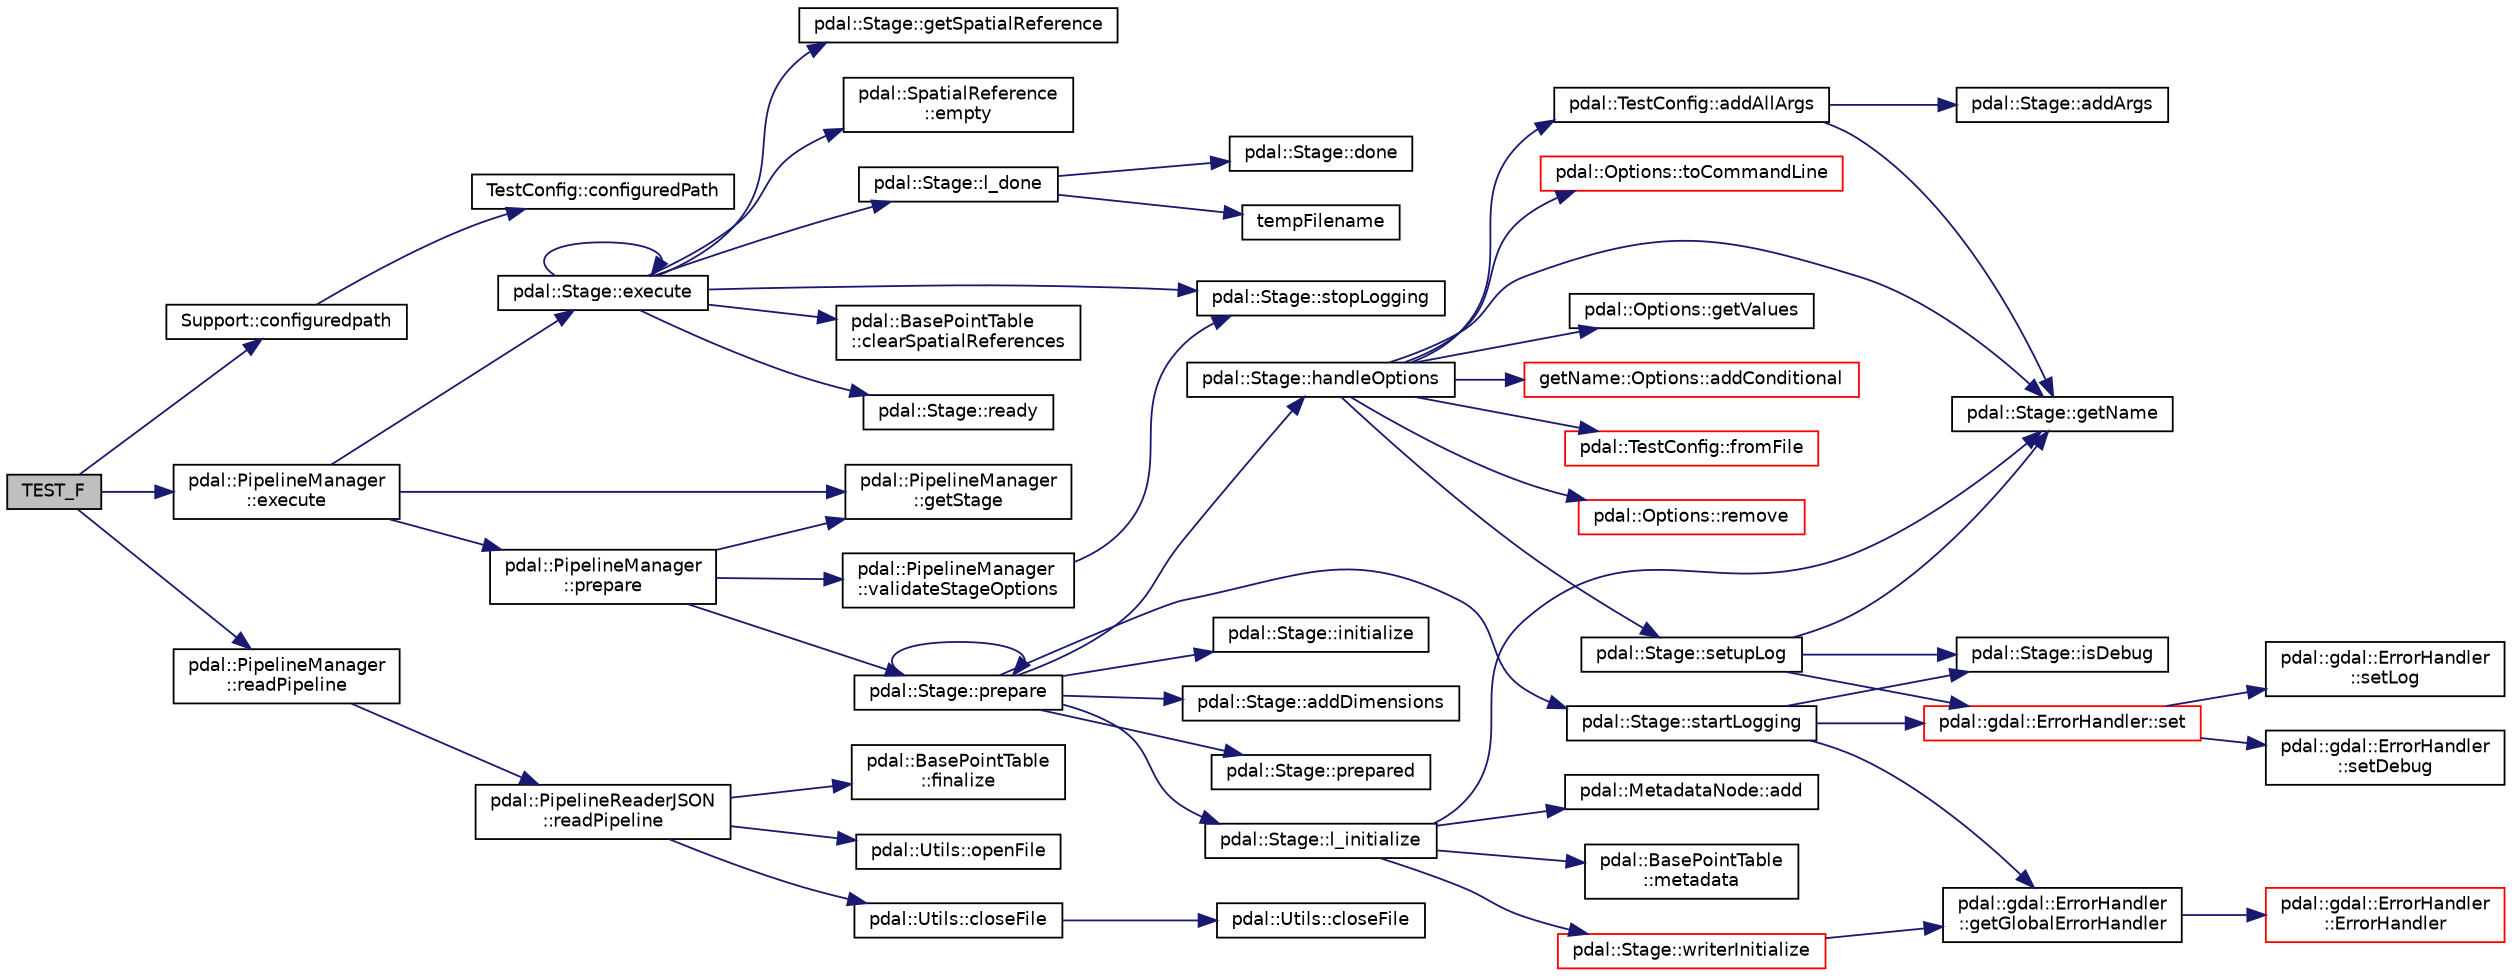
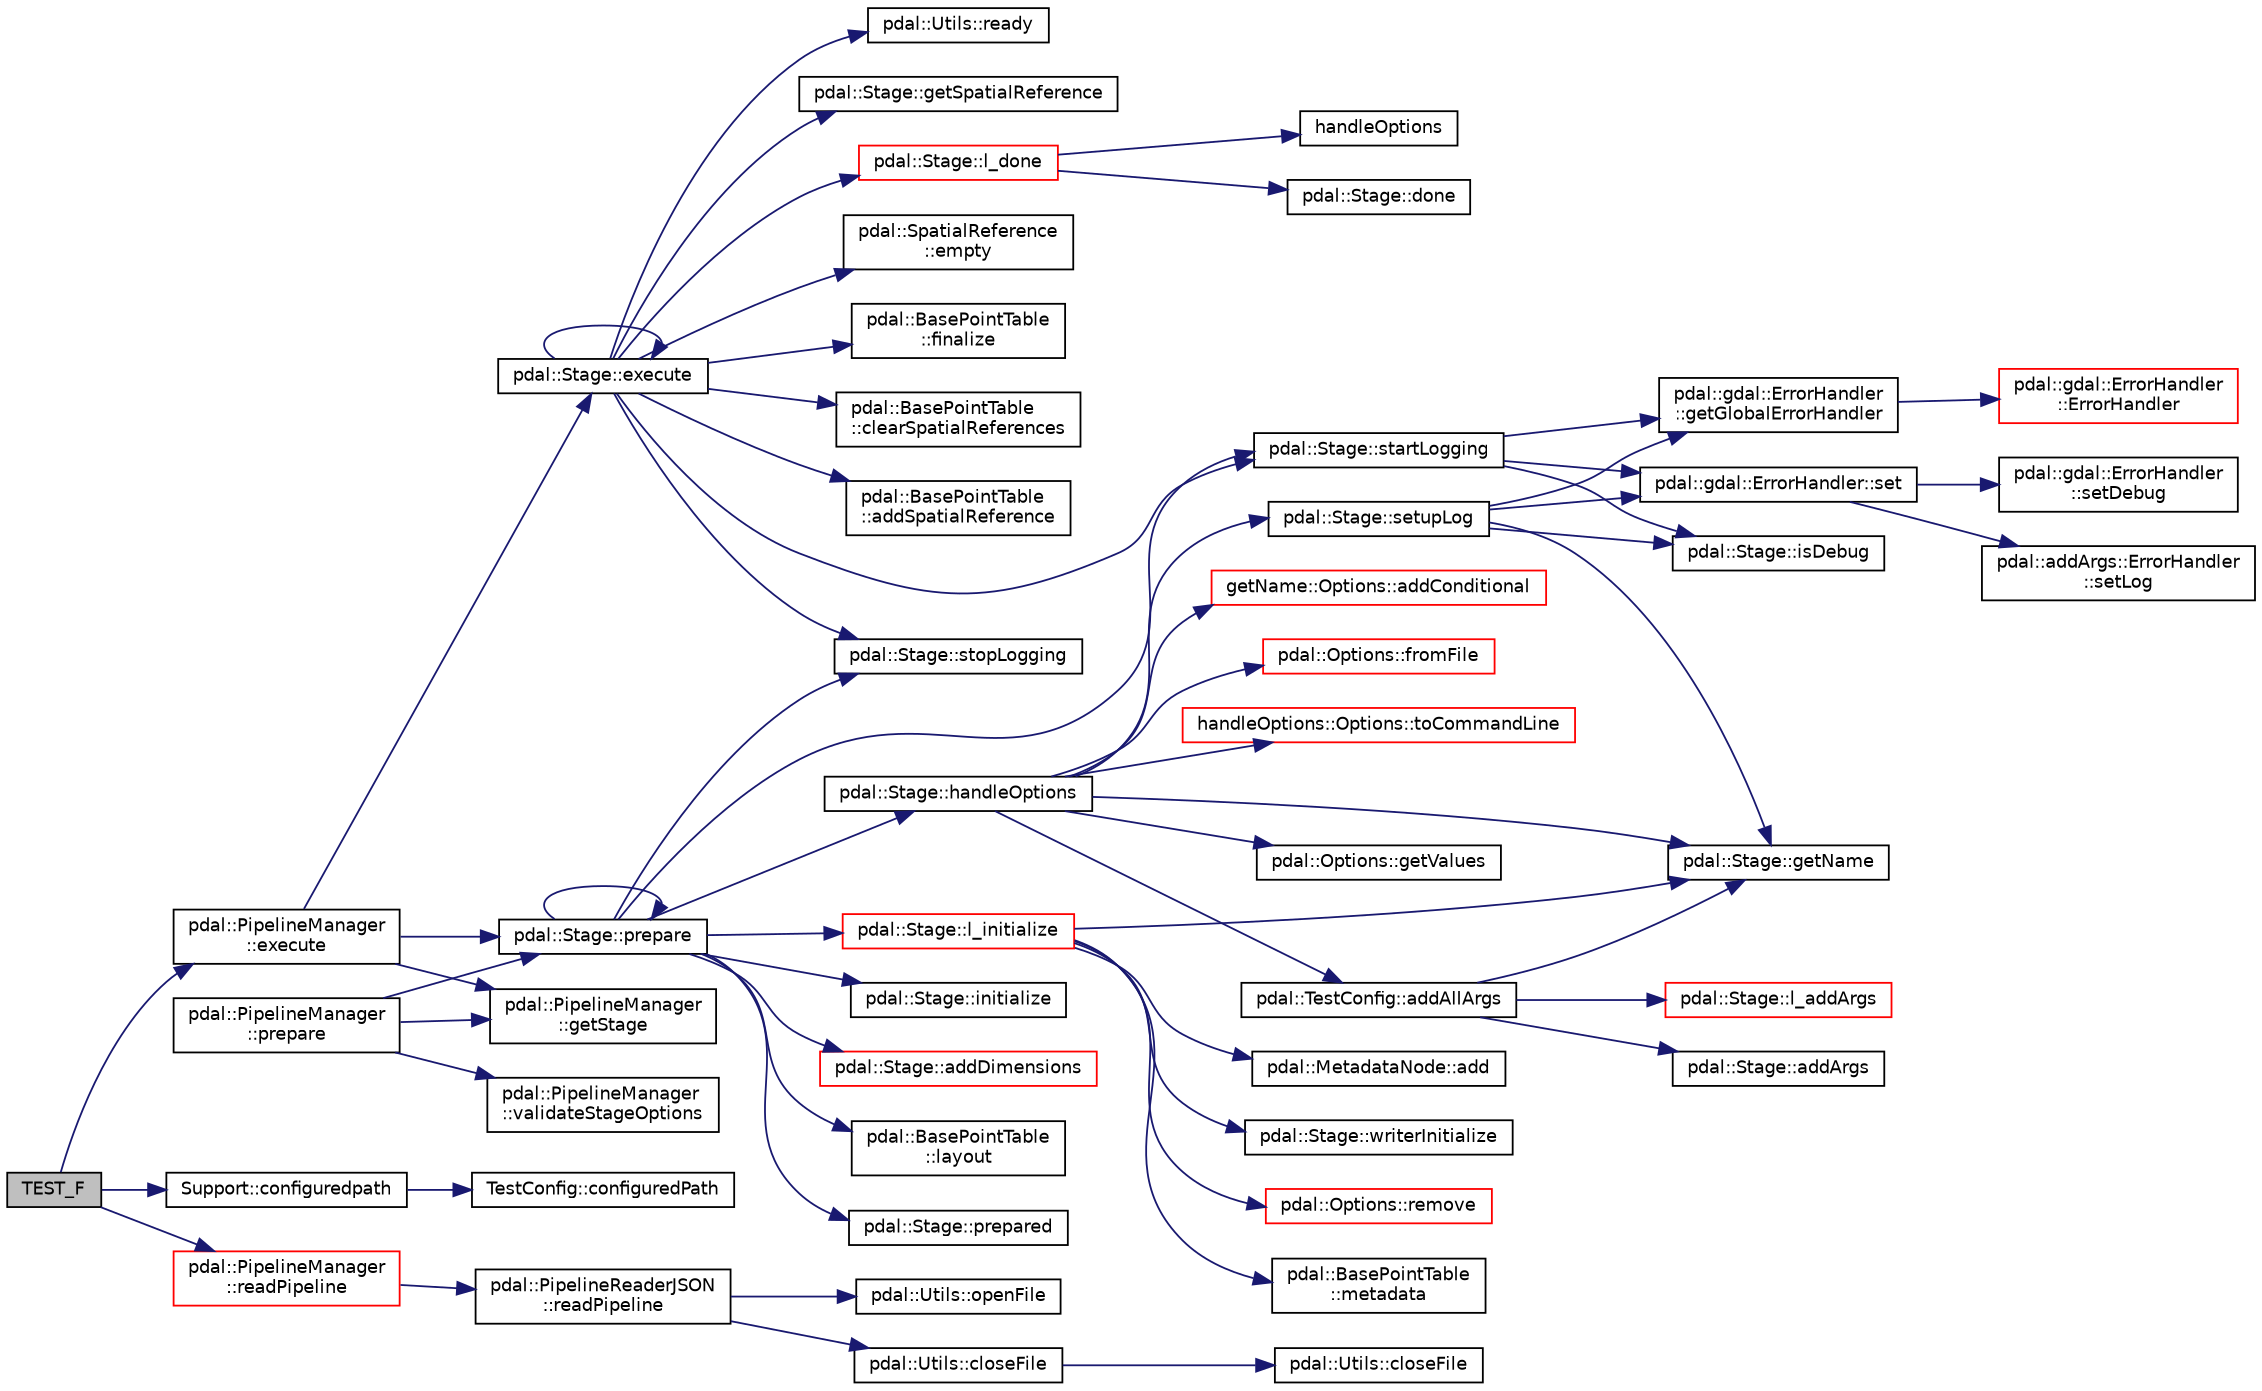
(1692, 174) -> (1379, 725)
(958, 184) -> (958, 163)
(1321, 222) -> (1379, 128)
(958, 412) -> (958, 25)
(1151, 447) -> (709, 781)
(1692, 448) -> (1379, 656)
(1456, 454) -> (1159, 1140)
none -> (958, 508)
(436, 532) -> (440, 937)
none -> (913, 588)
(2385, 669) -> (2118, 573)
(287, 676) -> (287, 1278)
(1321, 703) -> (958, 1069)
(2062, 723) -> (1778, 485)
(782, 792) -> (771, 355)
(1321, 841) -> (958, 931)
(1875, 933) -> (1556, 491)
(1692, 951) -> (1379, 1137)
none -> (1778, 1000)
none -> (958, 1148)
